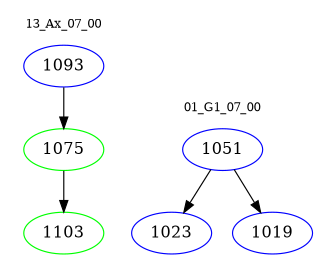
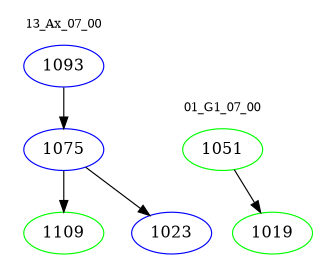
(64, 150) -> (64, 150)
(223, 150) -> (223, 150)
(200, 186) -> (106, 183)
(64, 233) -> (64, 233)
(273, 233) -> (273, 233)
